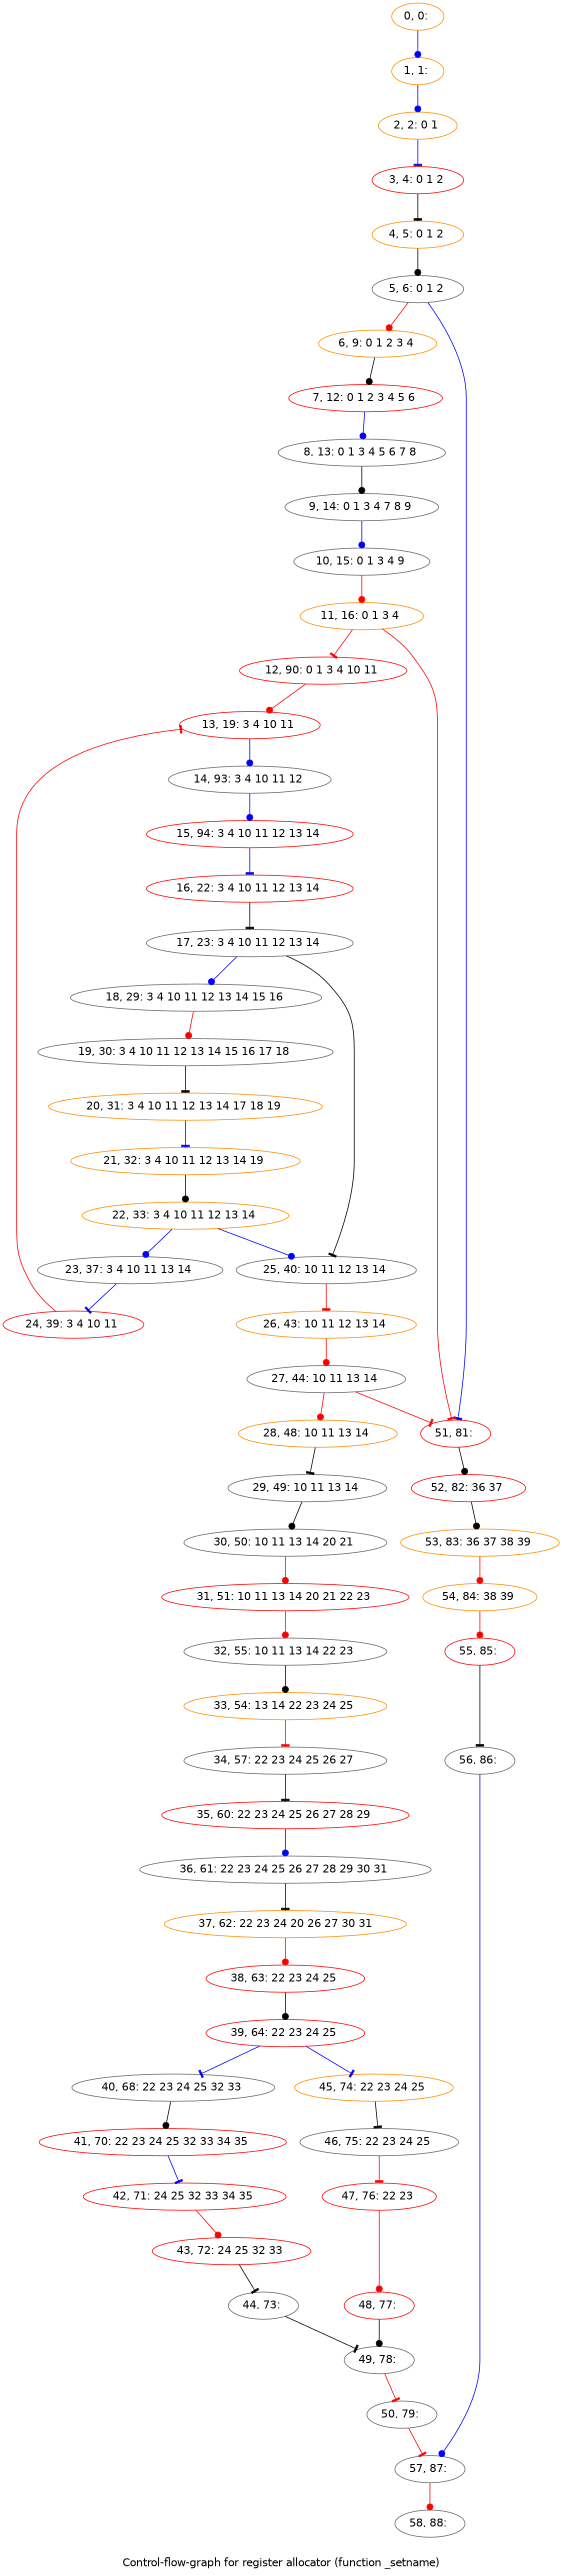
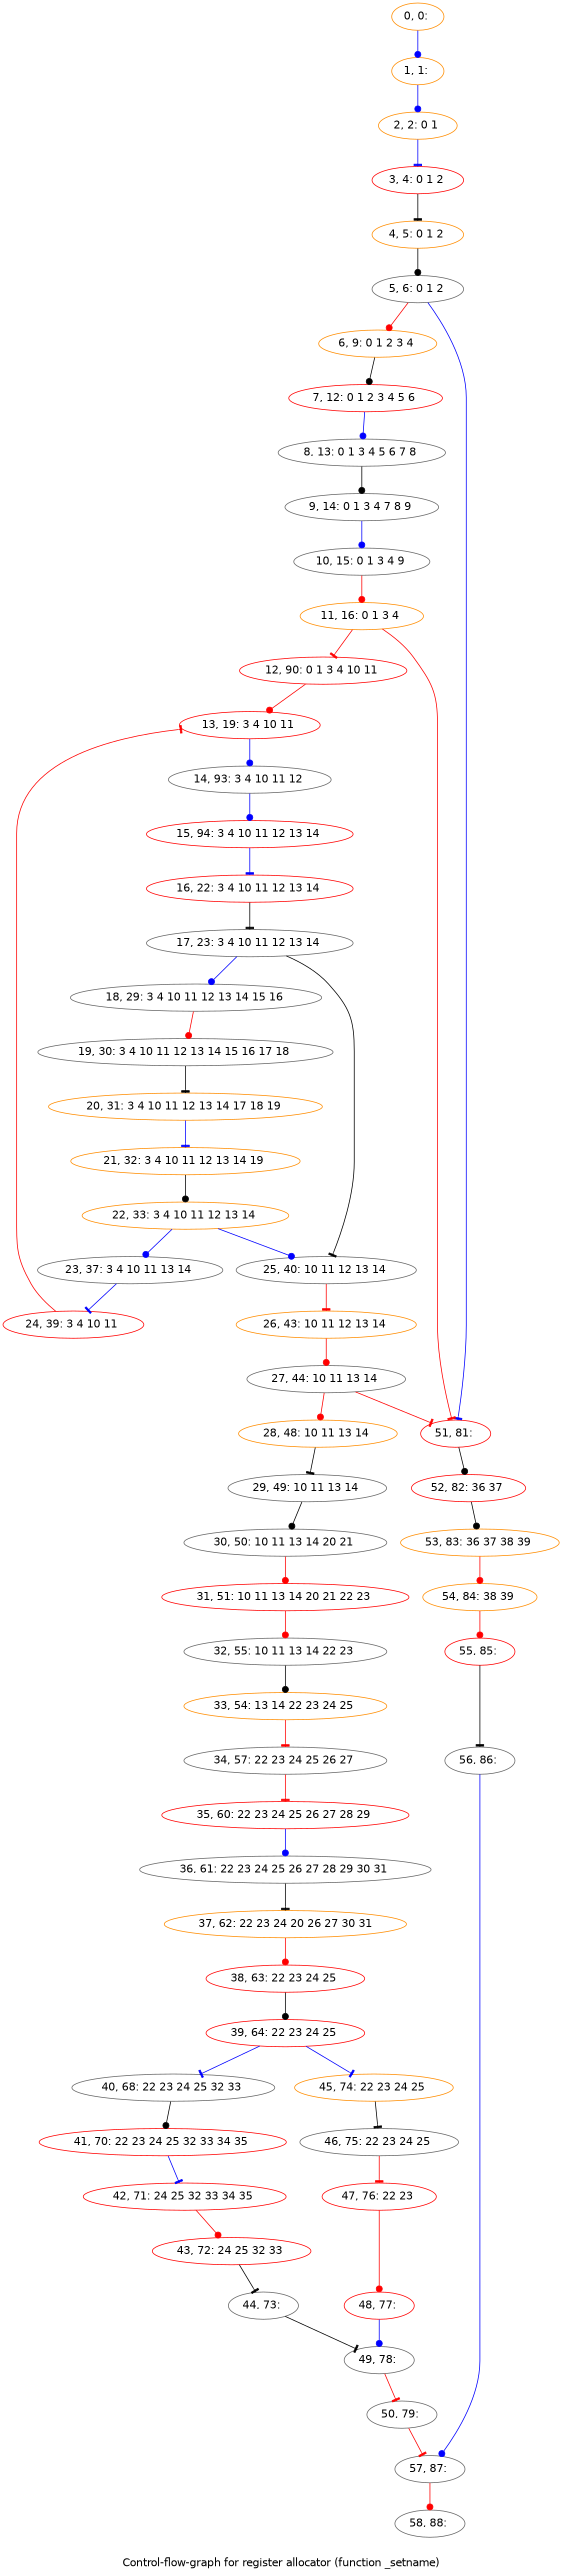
(285, 1786) -> (285, 1786)
(379, 2330) -> (379, 2330)
